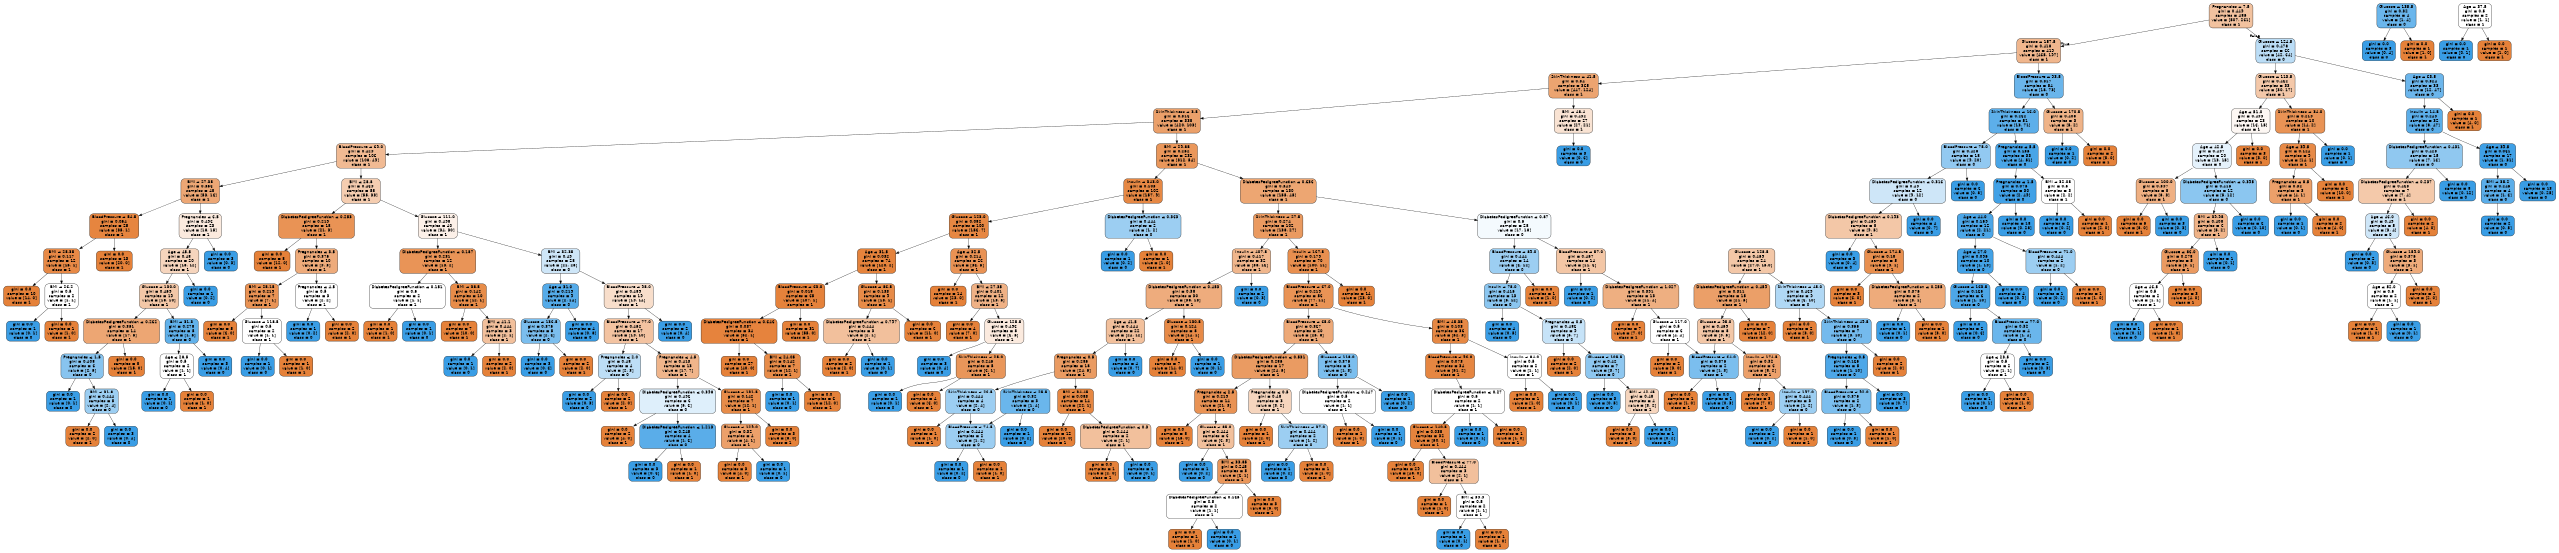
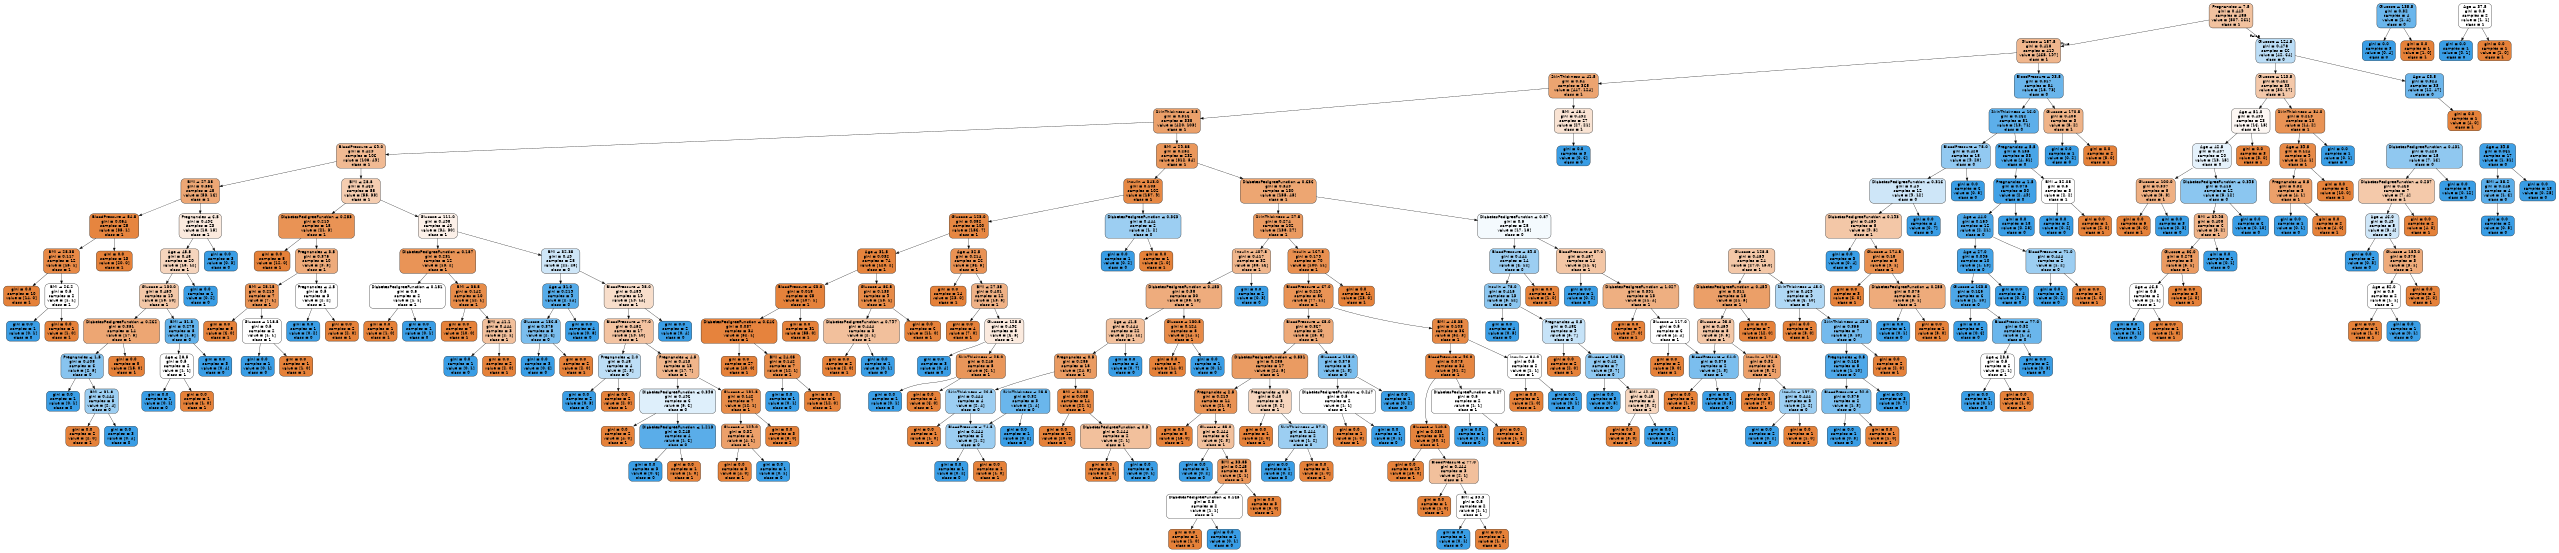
(2424, 121) -> none
(800, 305) -> (800, 305)
(1450, 418) -> (1426, 398)
